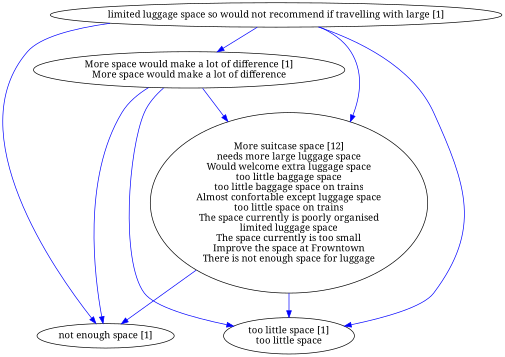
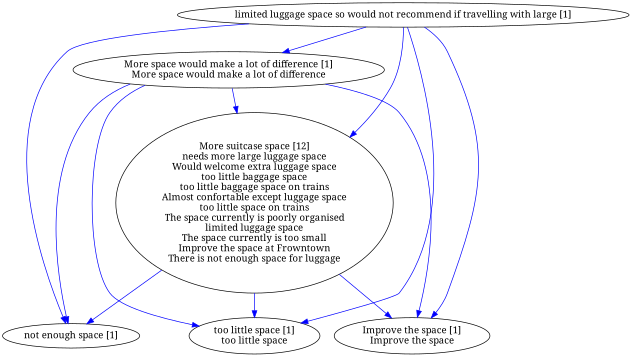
none -> (412, 336)
